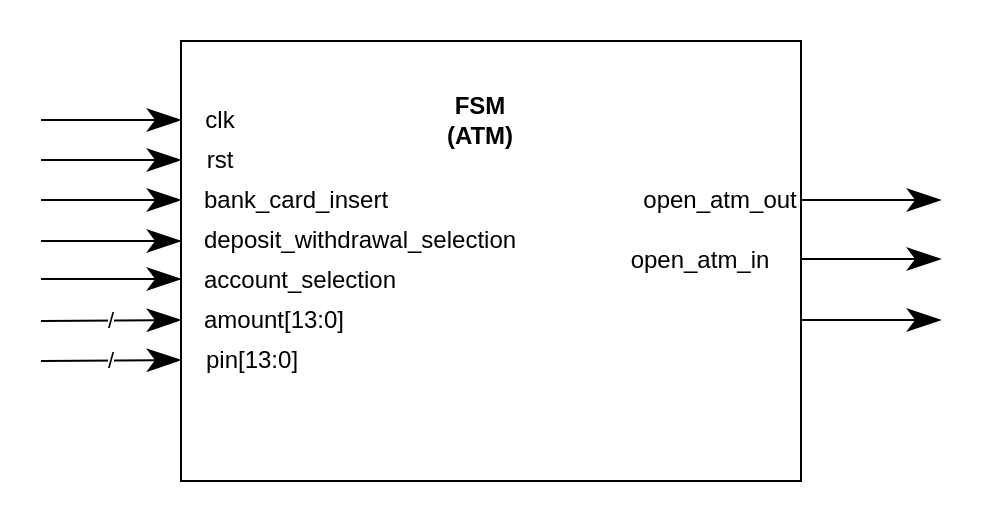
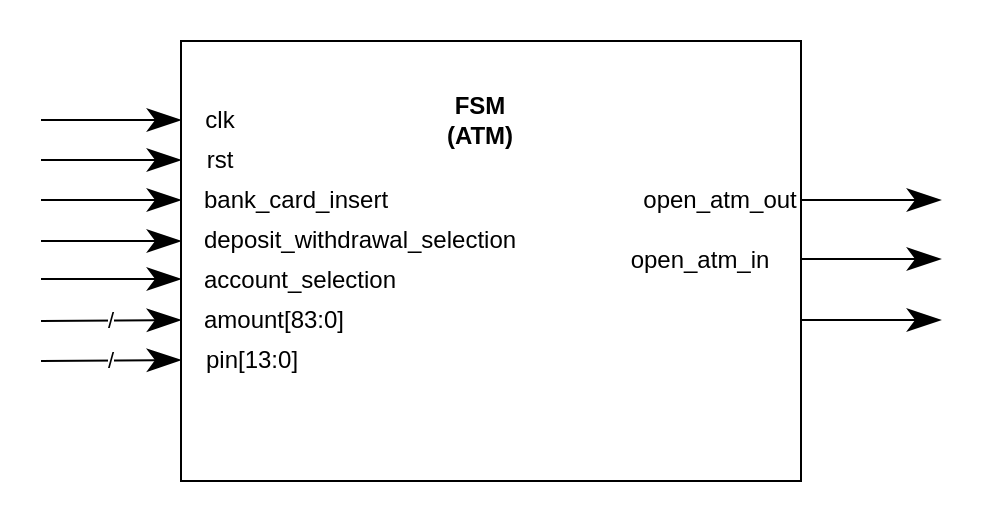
(275, 321) -> (275, 321)
